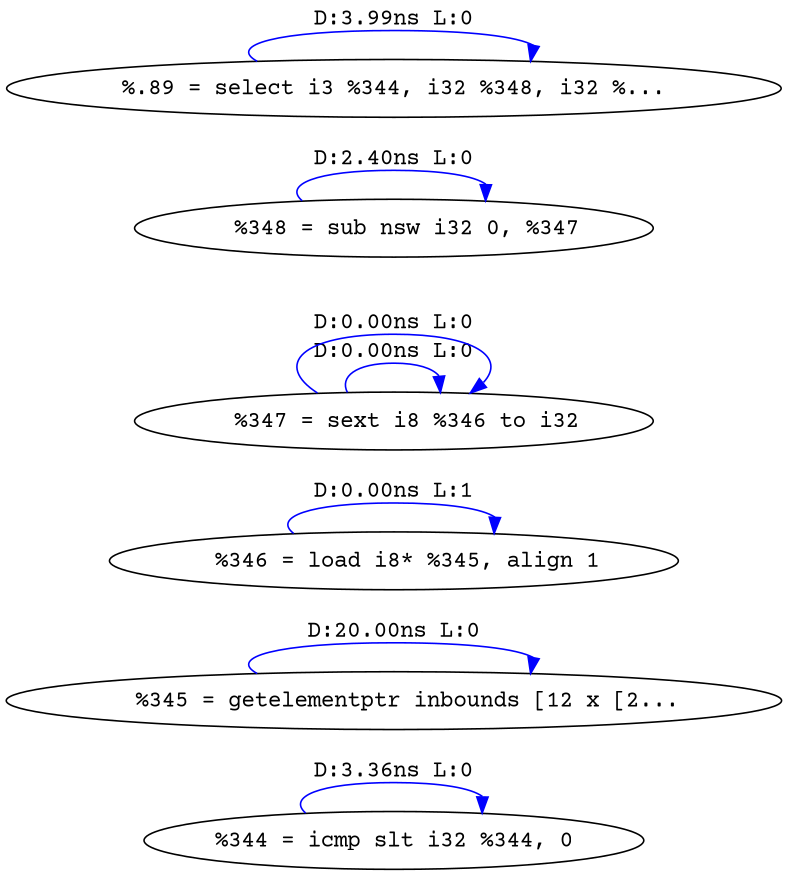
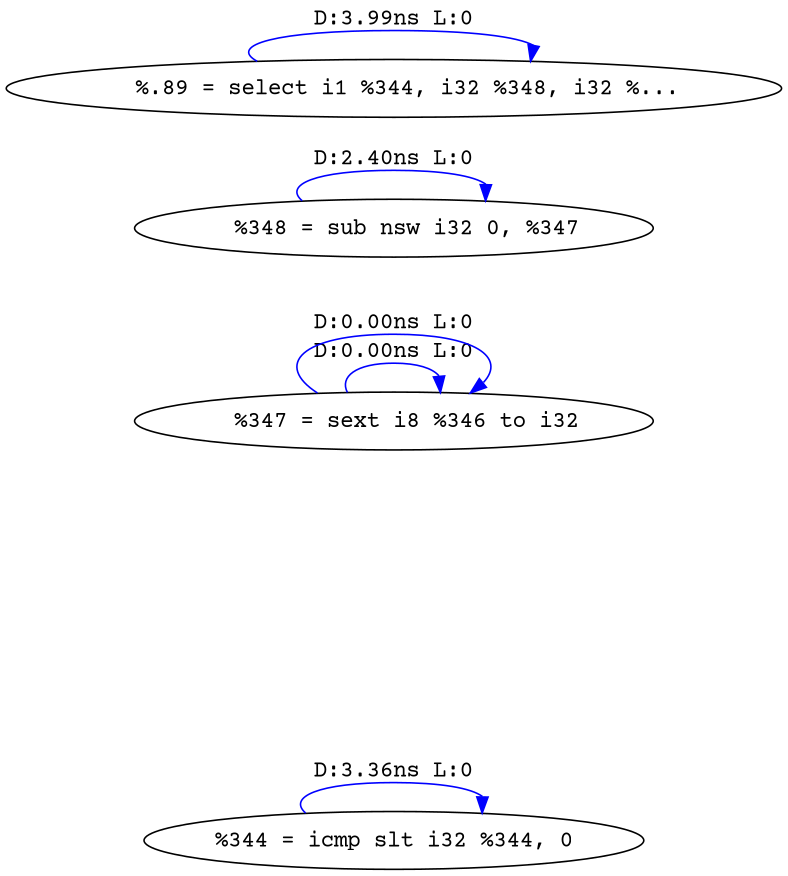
(394, 88) -> (394, 88)
(394, 561) -> none
(394, 701) -> none
